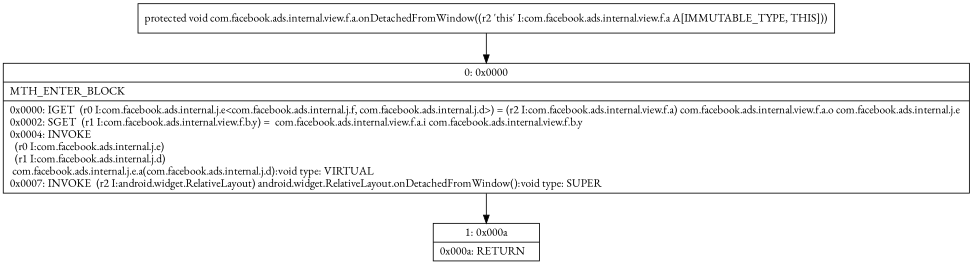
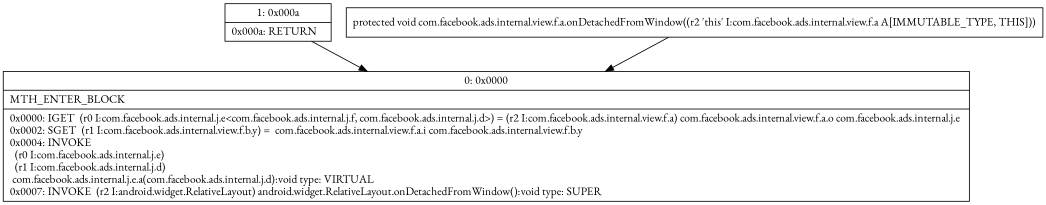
(486, 204) -> (336, 54)
